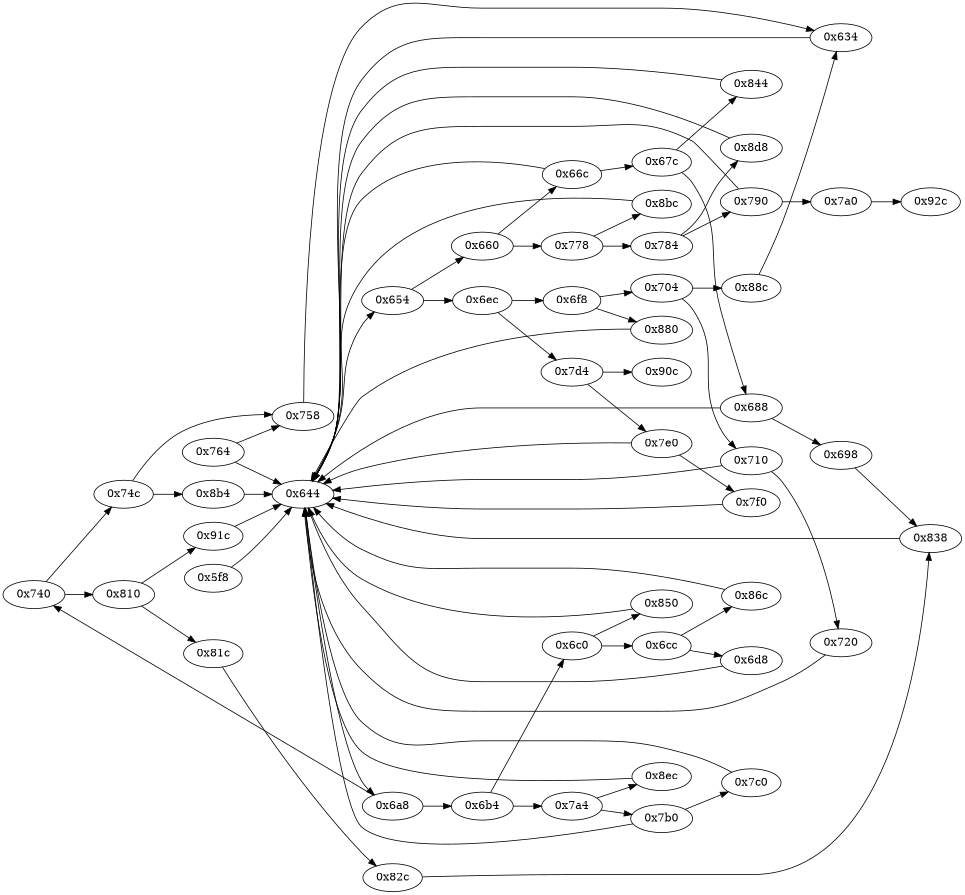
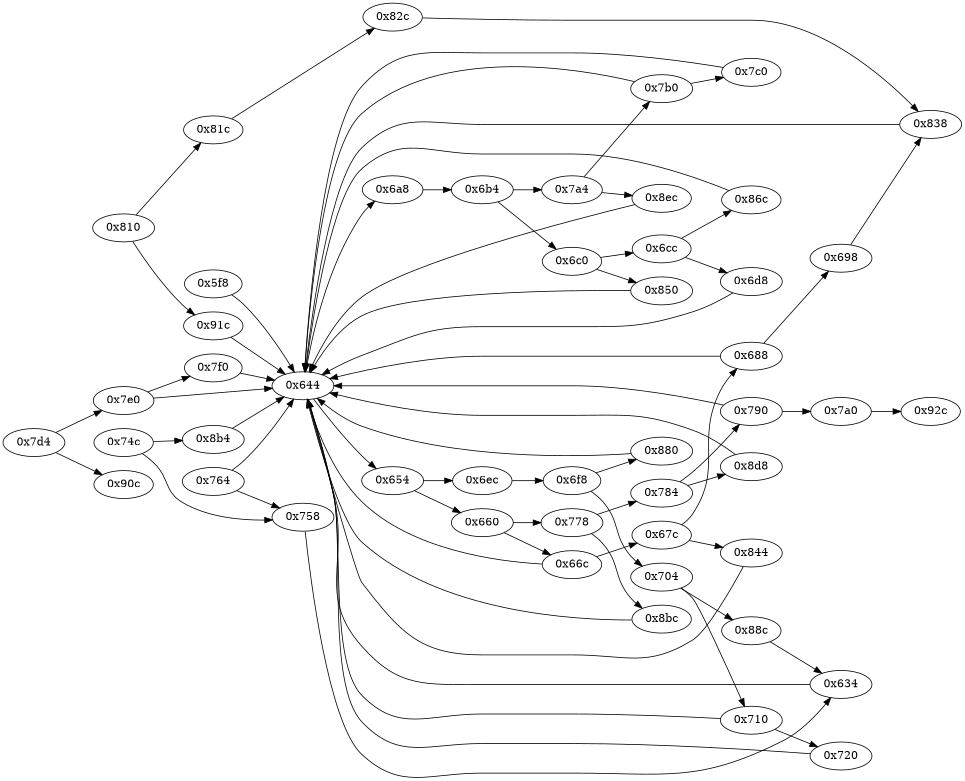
(521, 332) -> none
(34, 595) -> none
